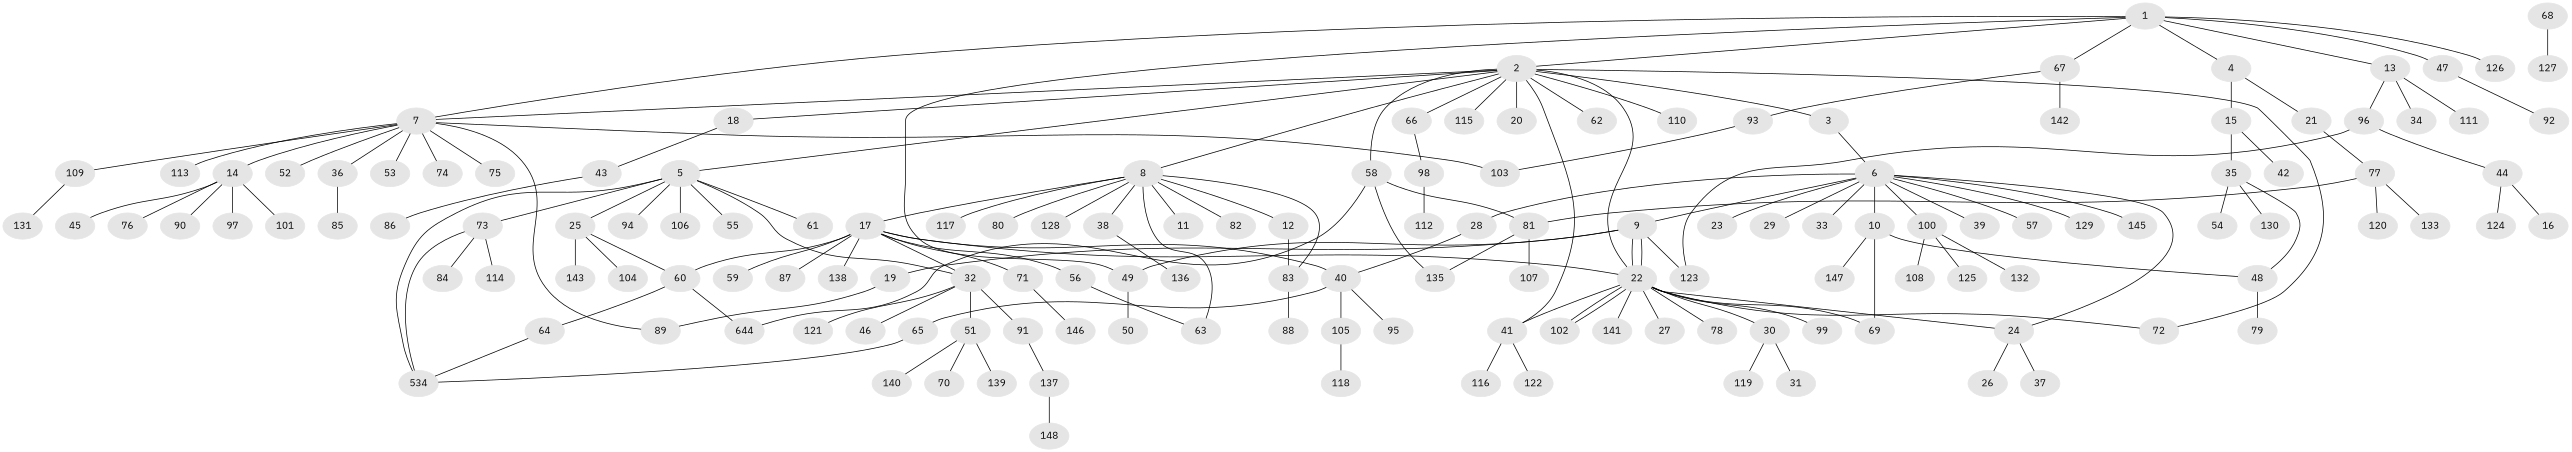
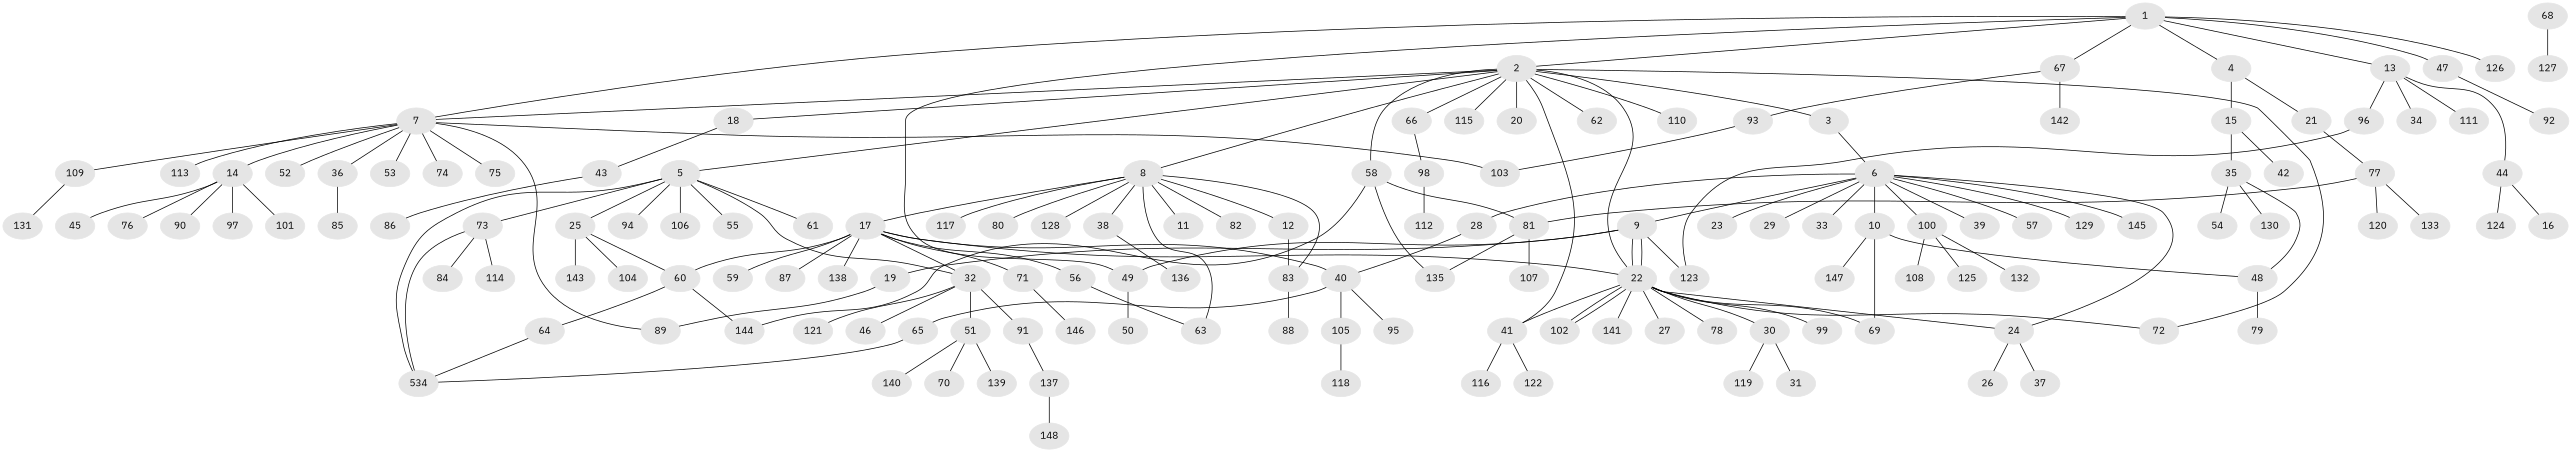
(2432, 150) -> (2479, 94)
(744, 331) -> (744, 331)
